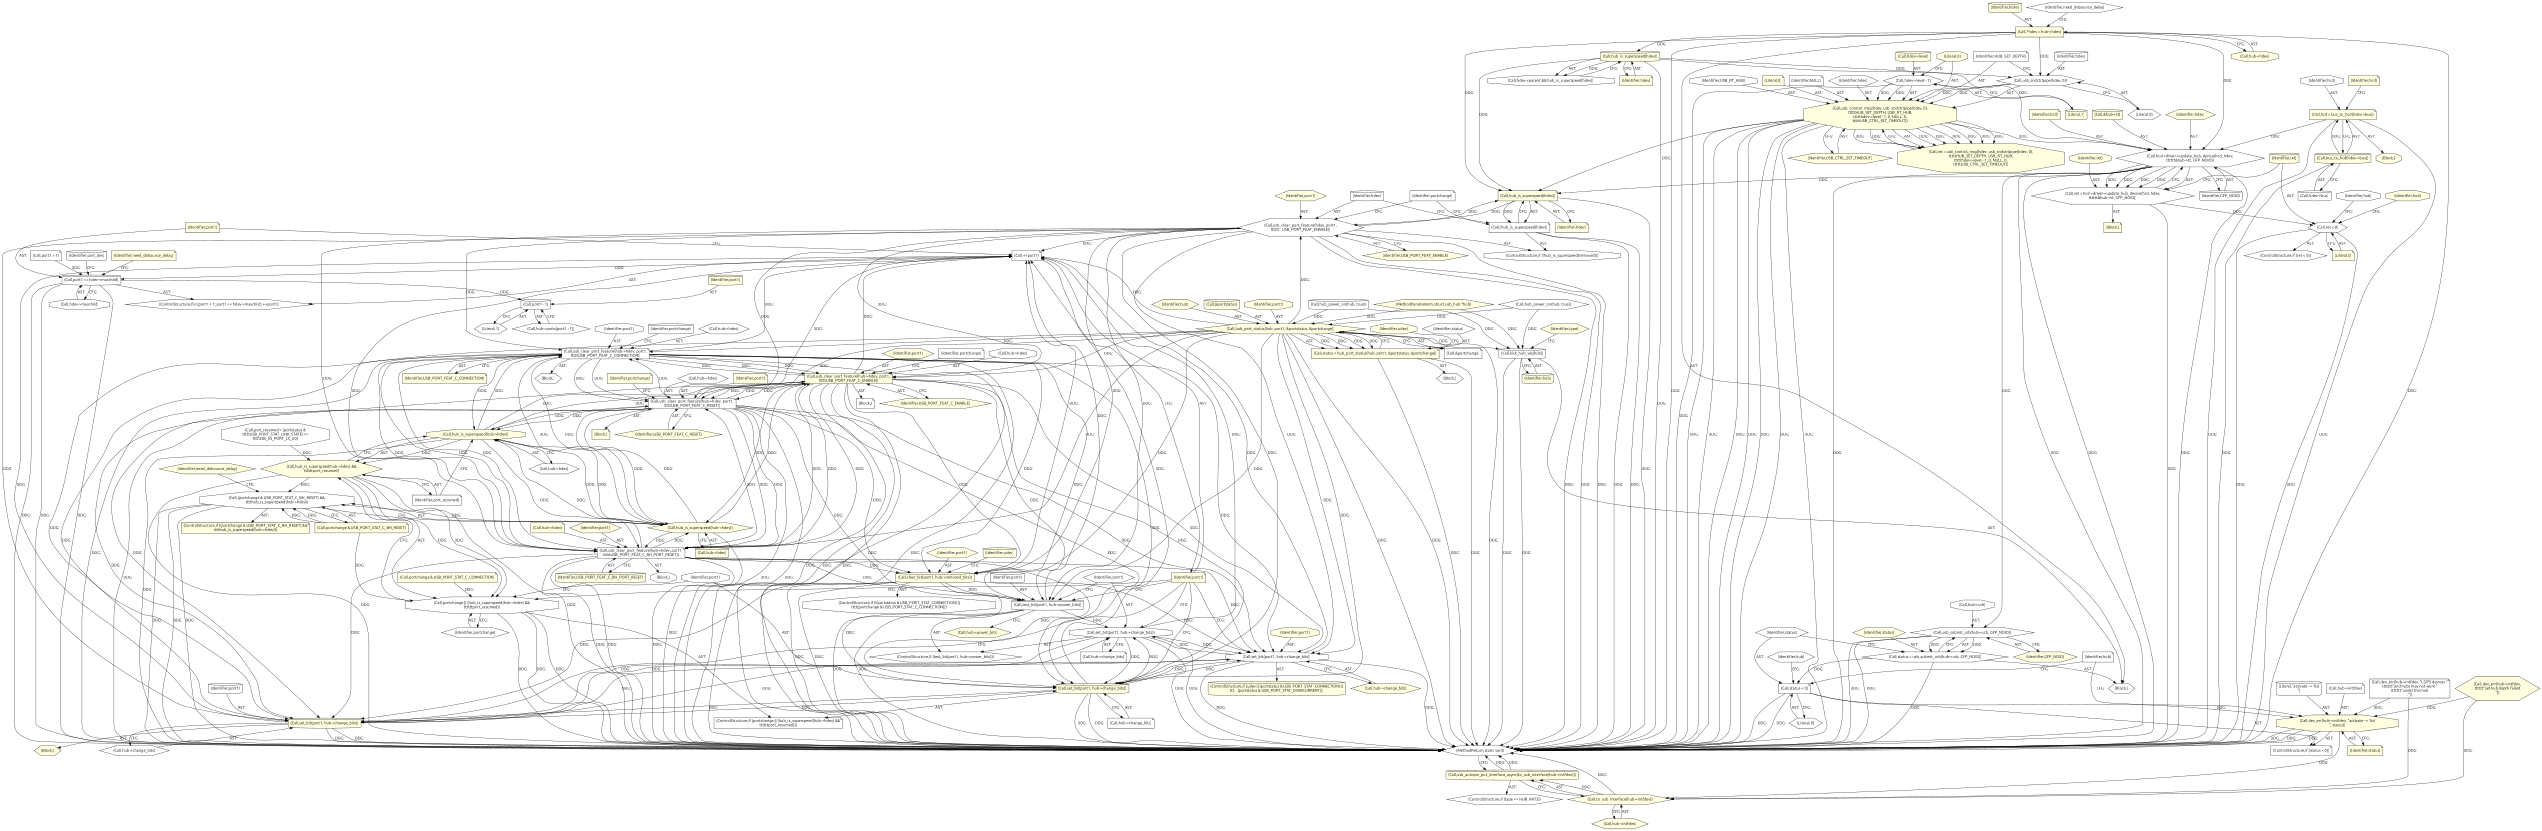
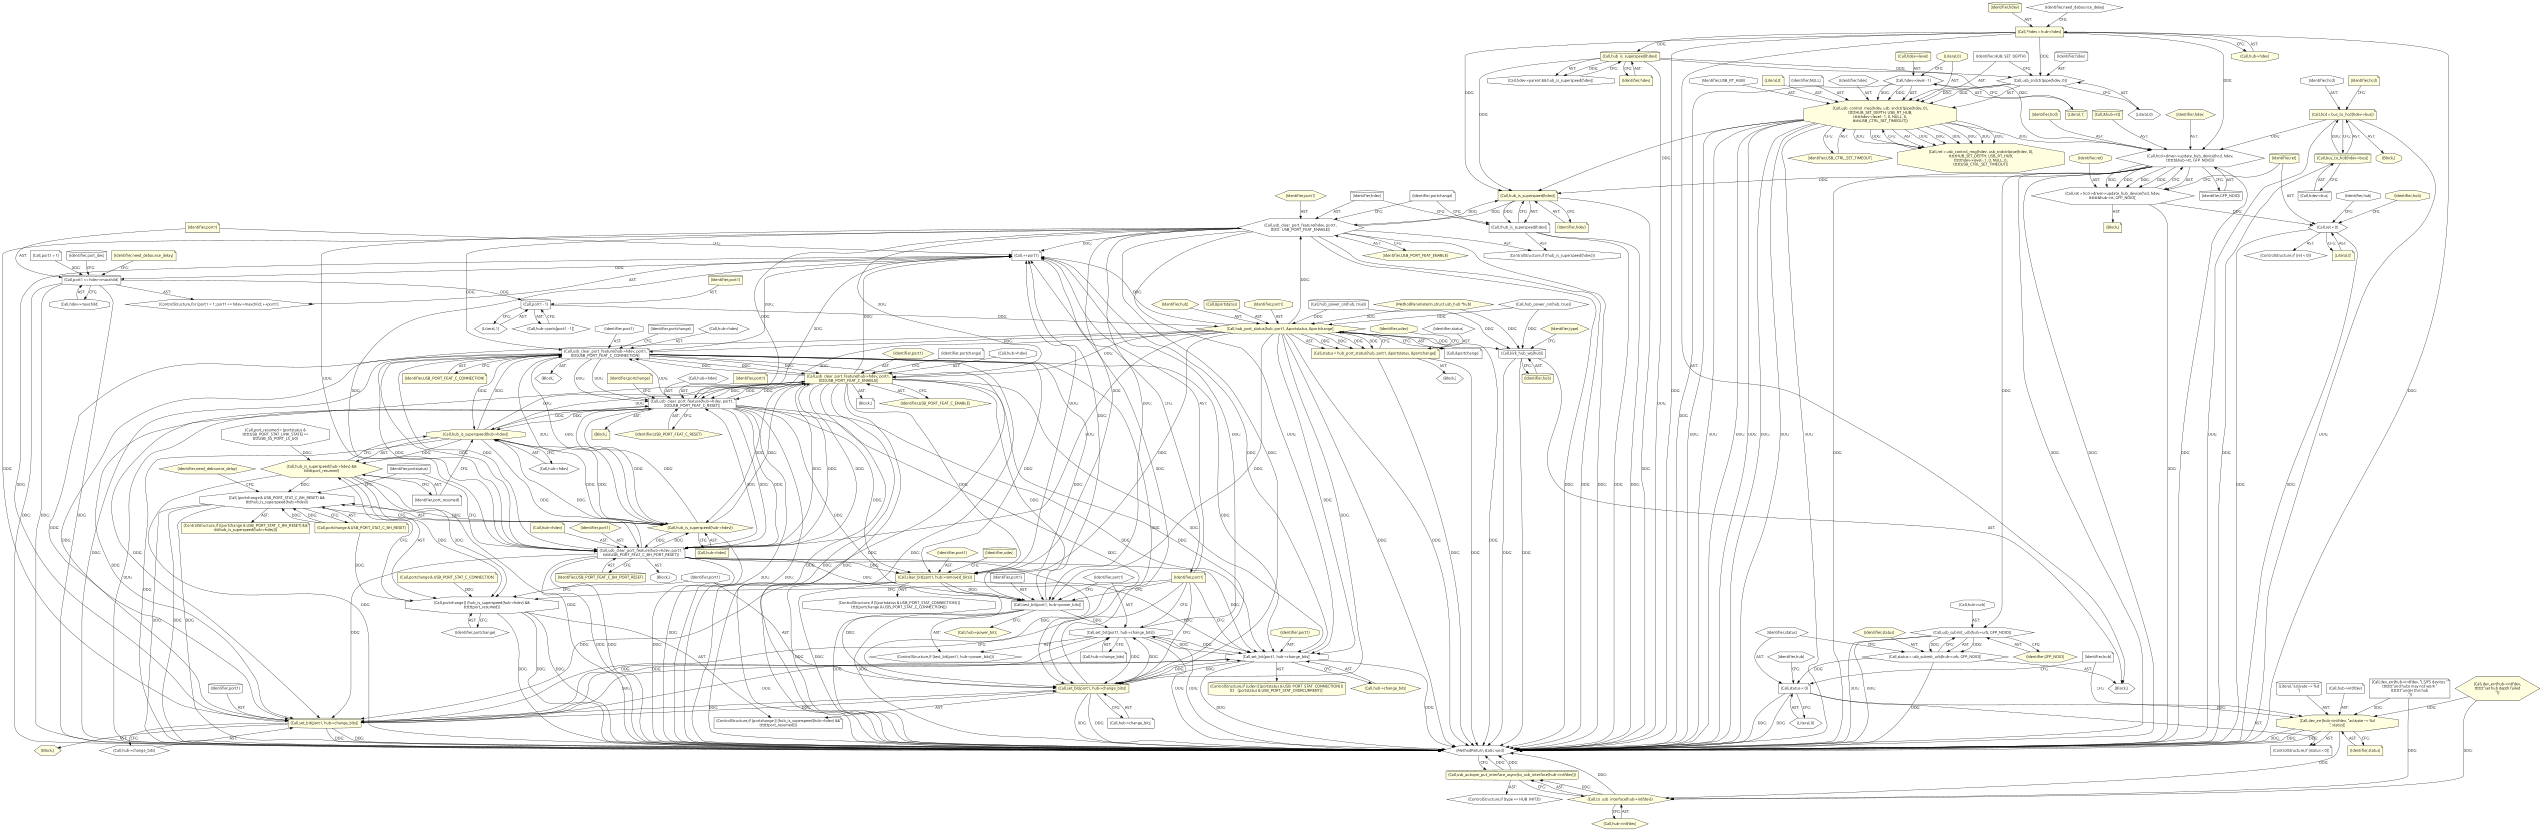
(1552, 256) -> (1552, 256)
none -> (883, 315)
none -> (409, 469)
